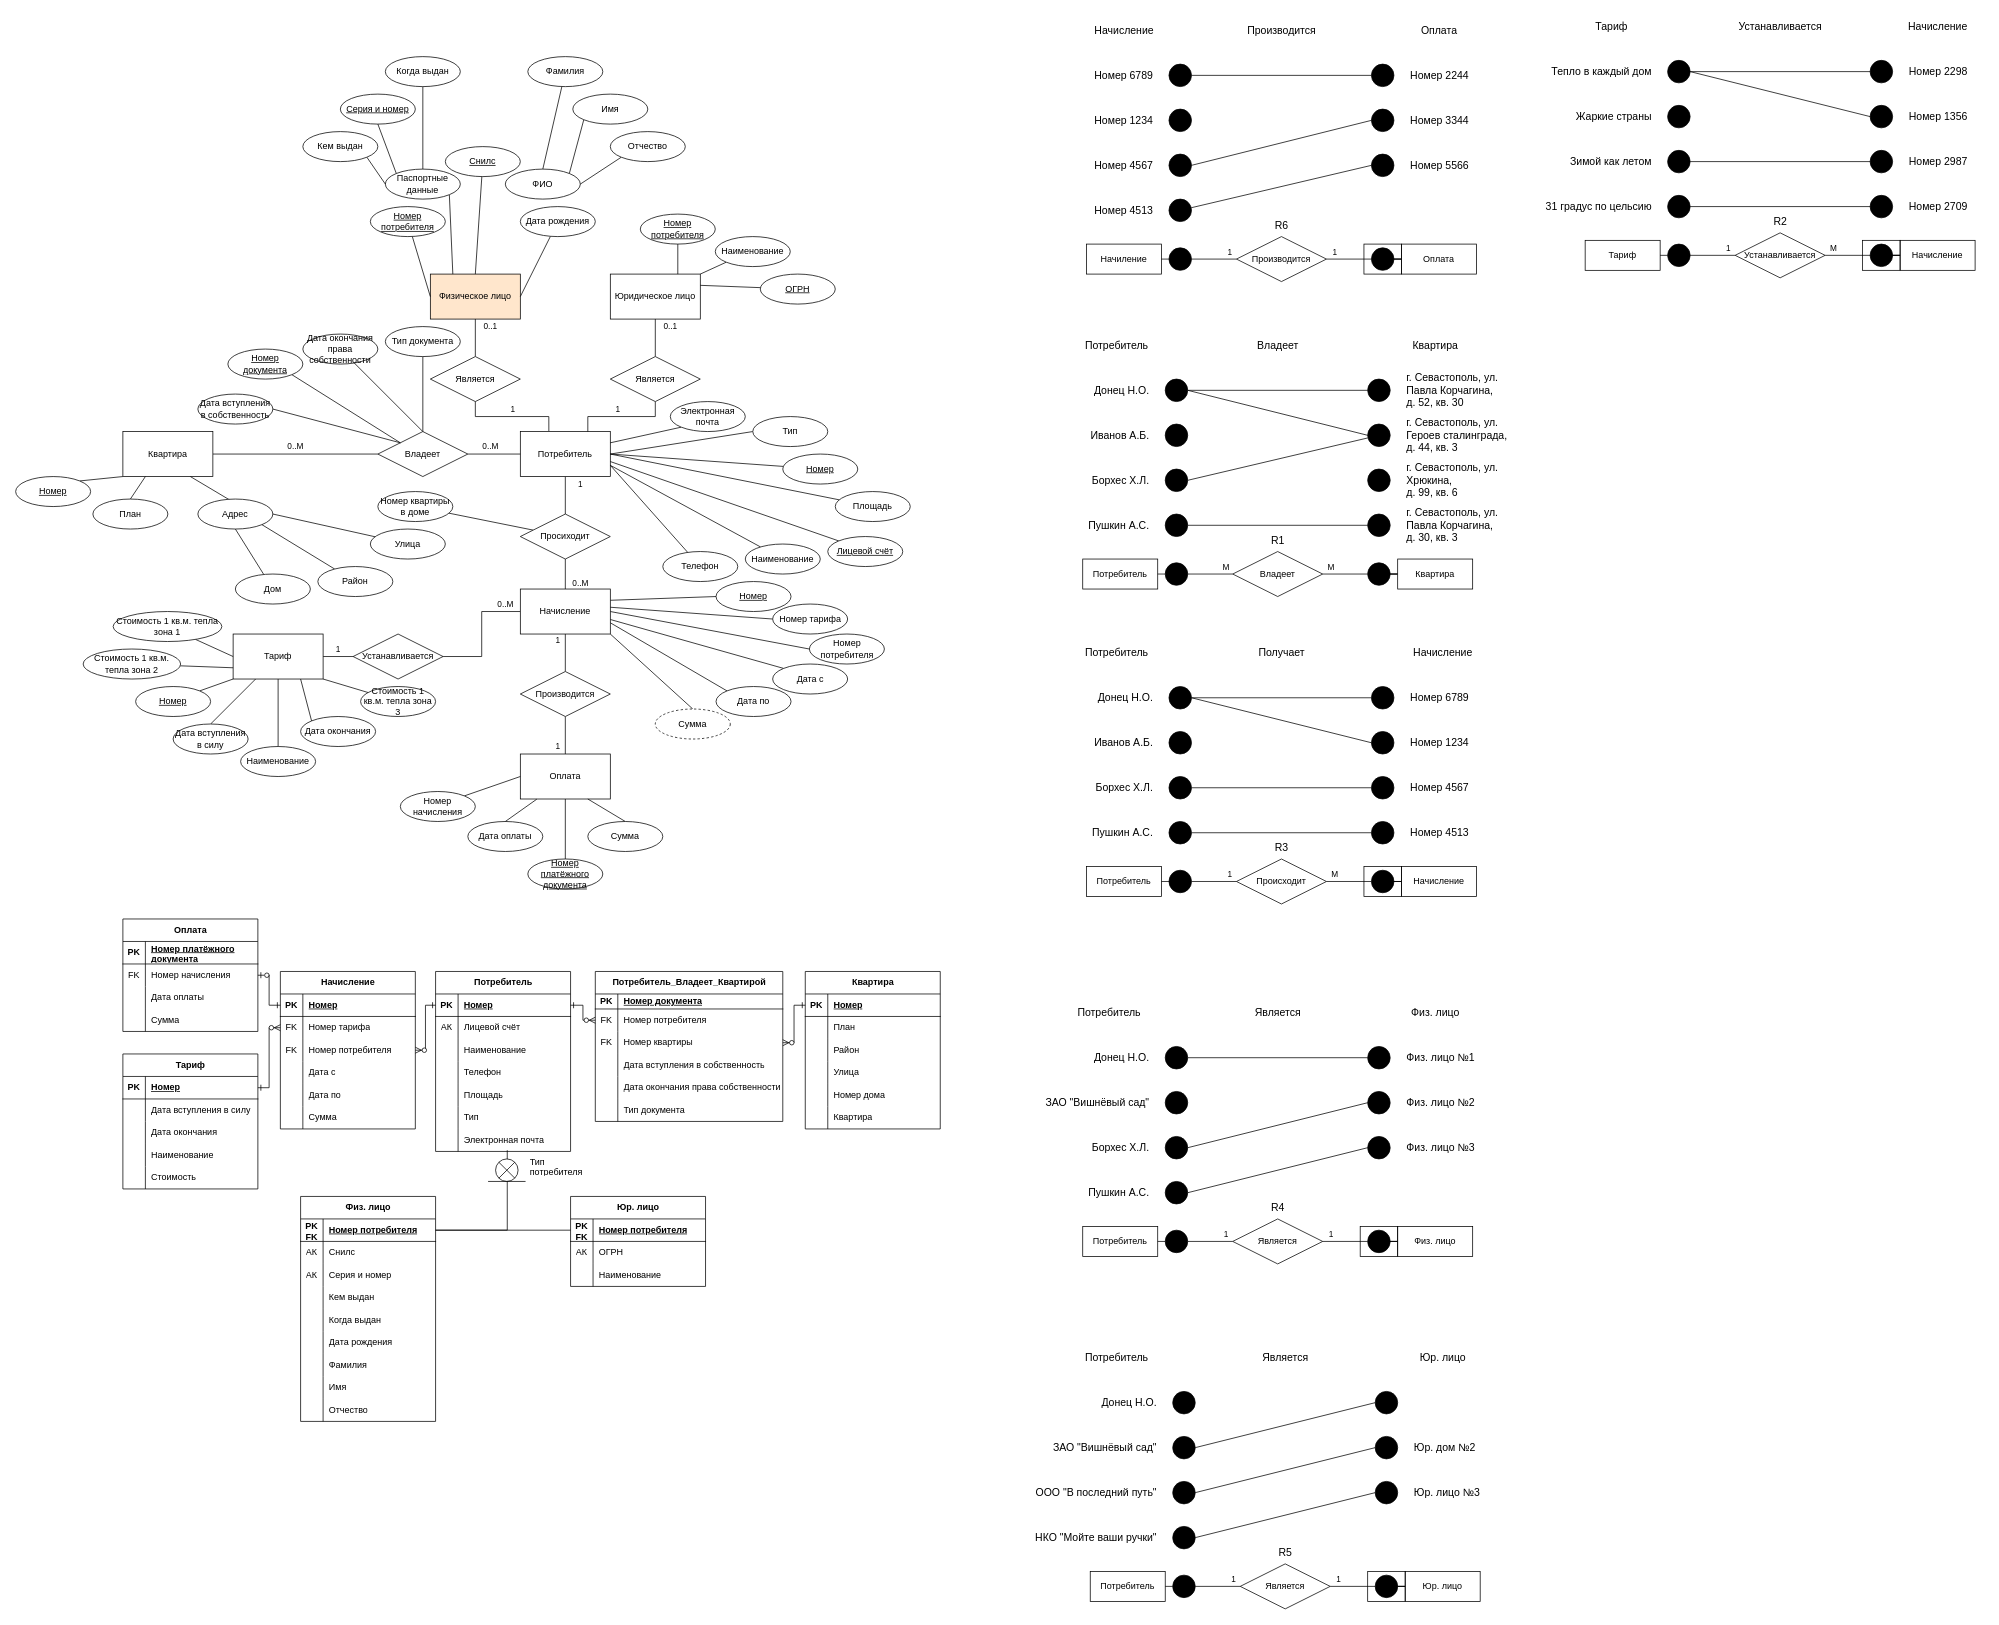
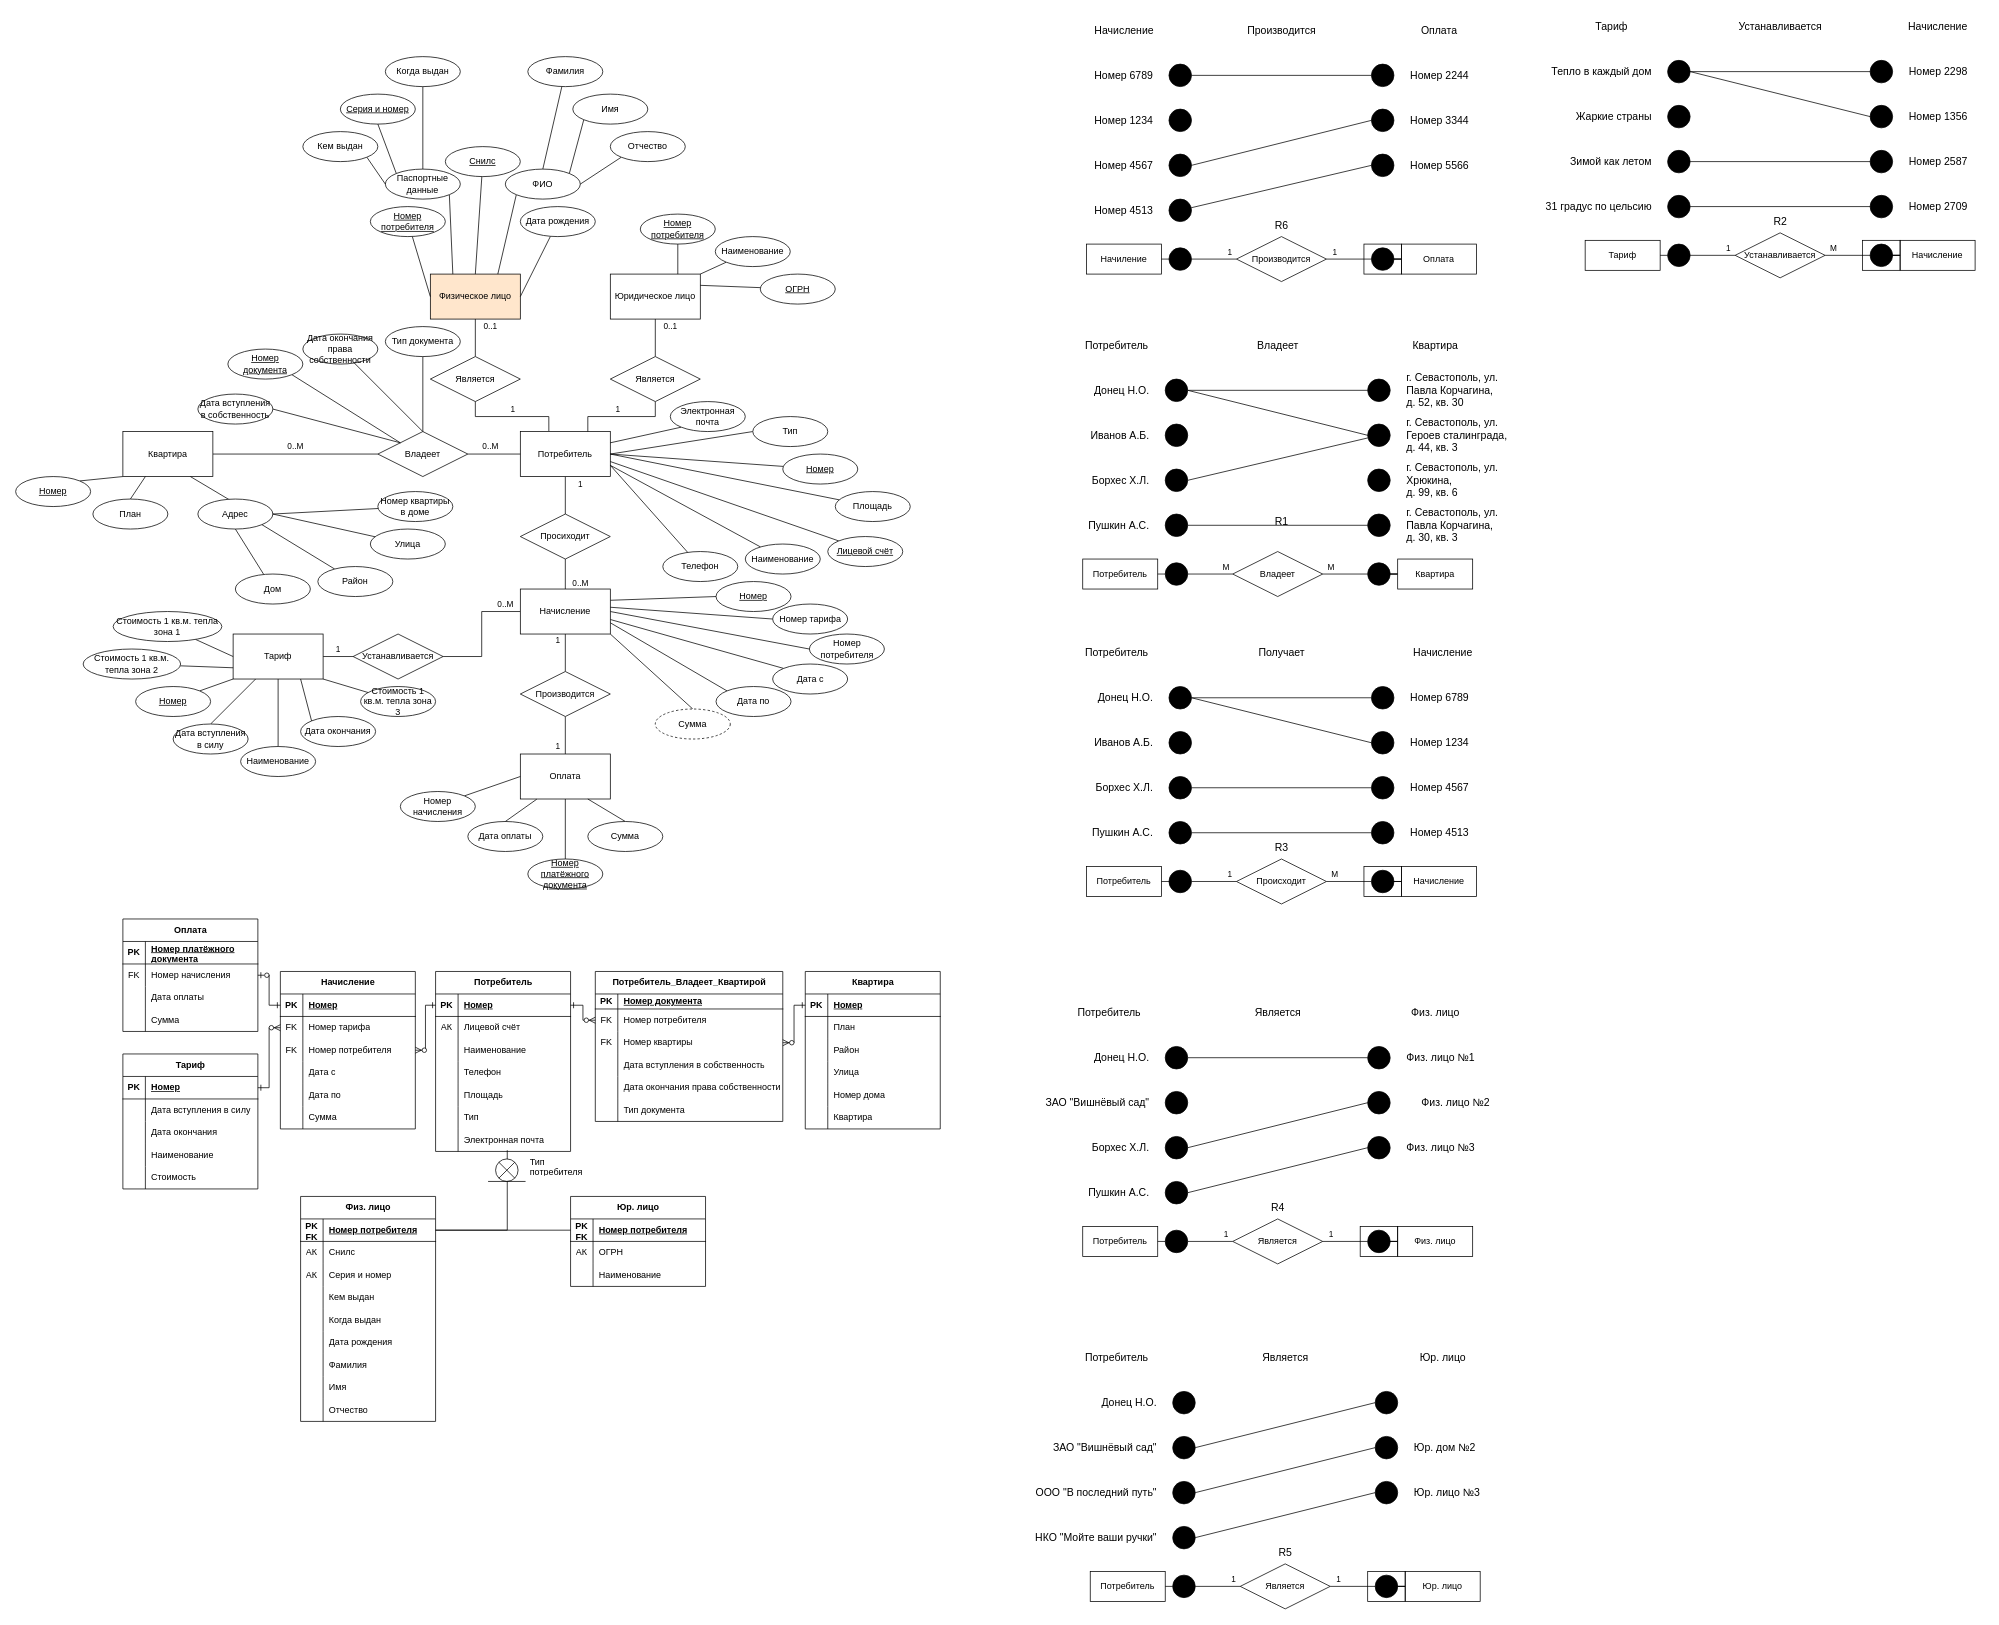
(1933, 162) -> (1933, 162)
none -> (507, 234)
(490, 522) -> (328, 511)
(1278, 540) -> (1281, 522)
(1446, 1103) -> (1461, 1103)
